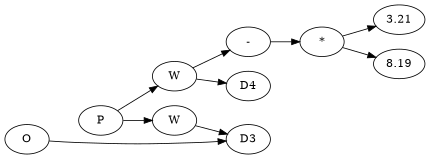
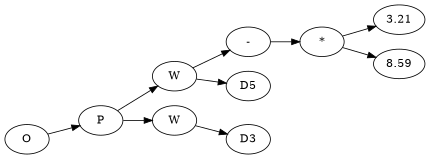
(399, 64) -> (399, 64)
(248, 86) -> (248, 86)
(134, 144) -> (60, 131)
